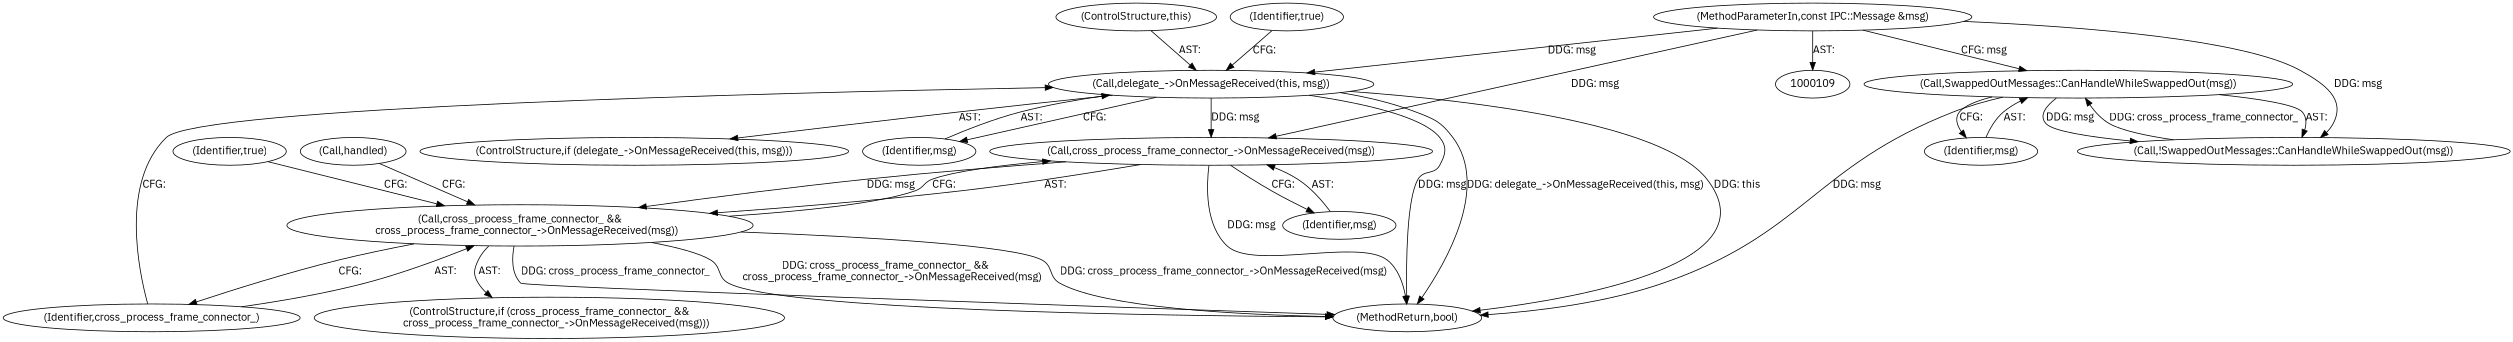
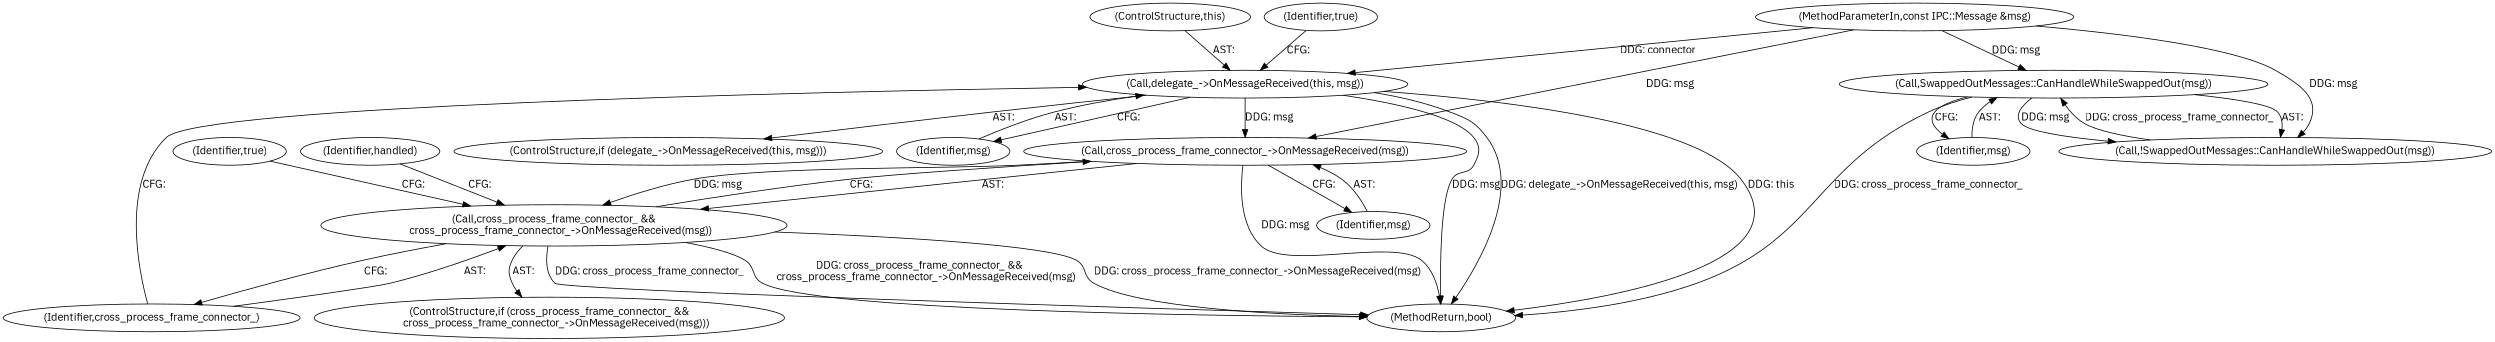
(1572, 51) -> (1658, 51)
(1984, 51) -> (2016, 51)
(1813, 84) -> none
(353, 151) -> (370, 151)
(1857, 185) -> (1929, 185)
